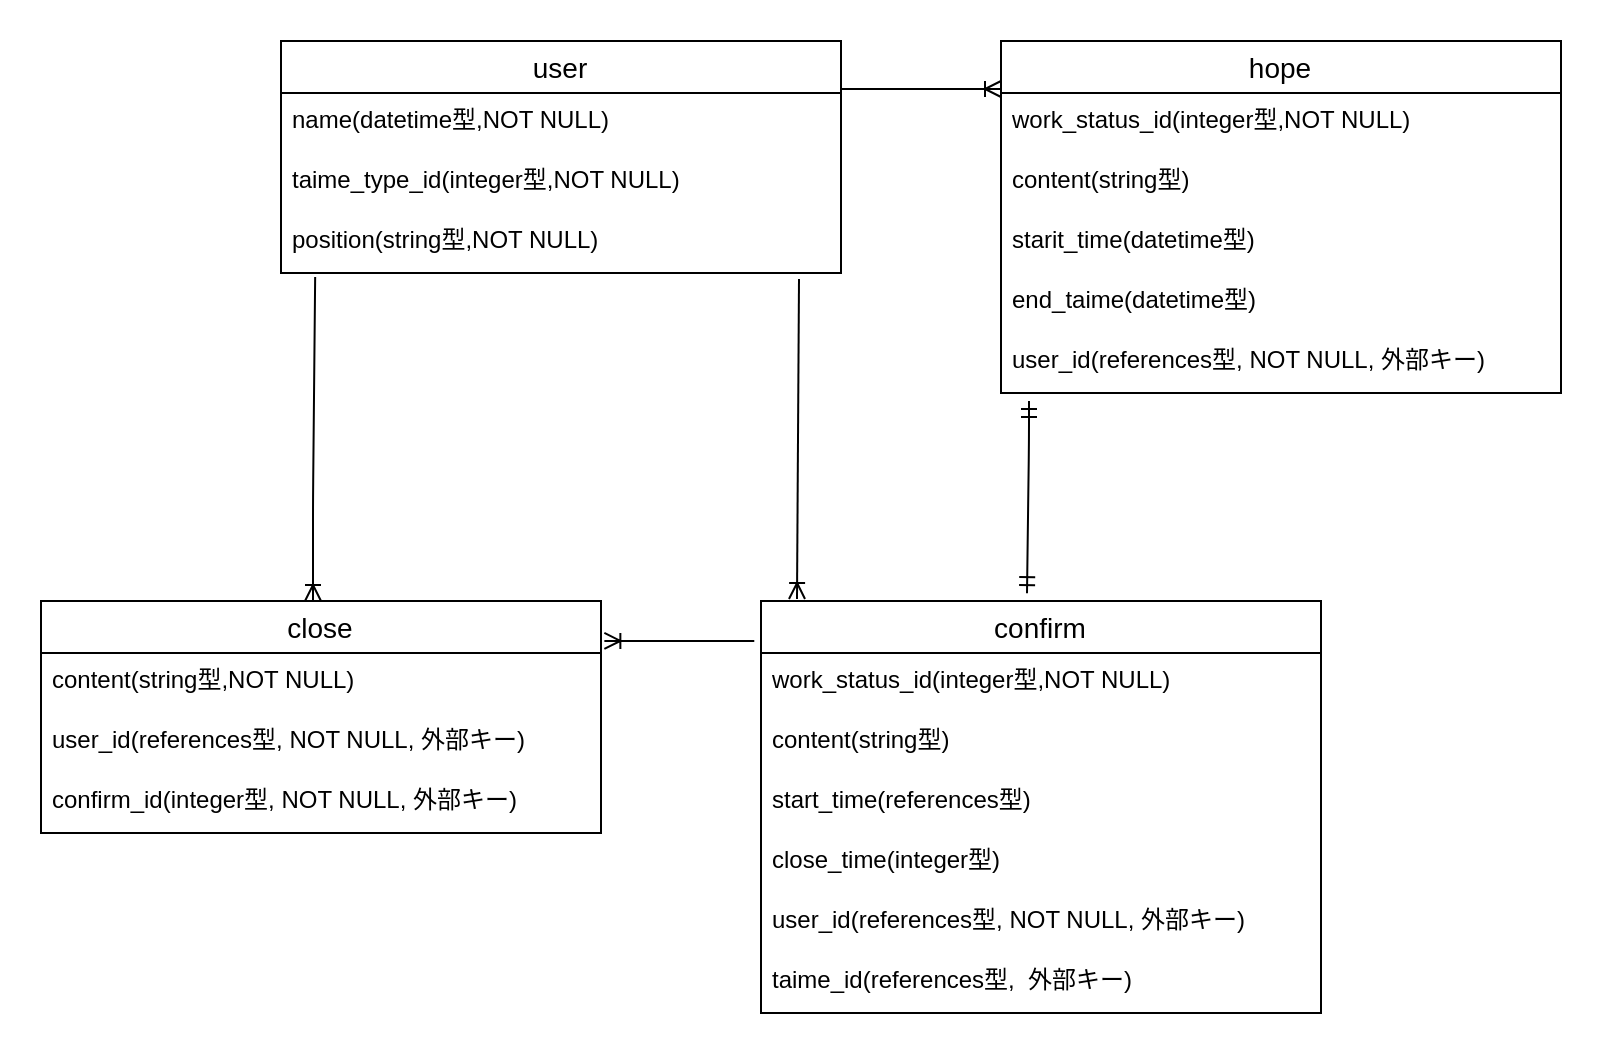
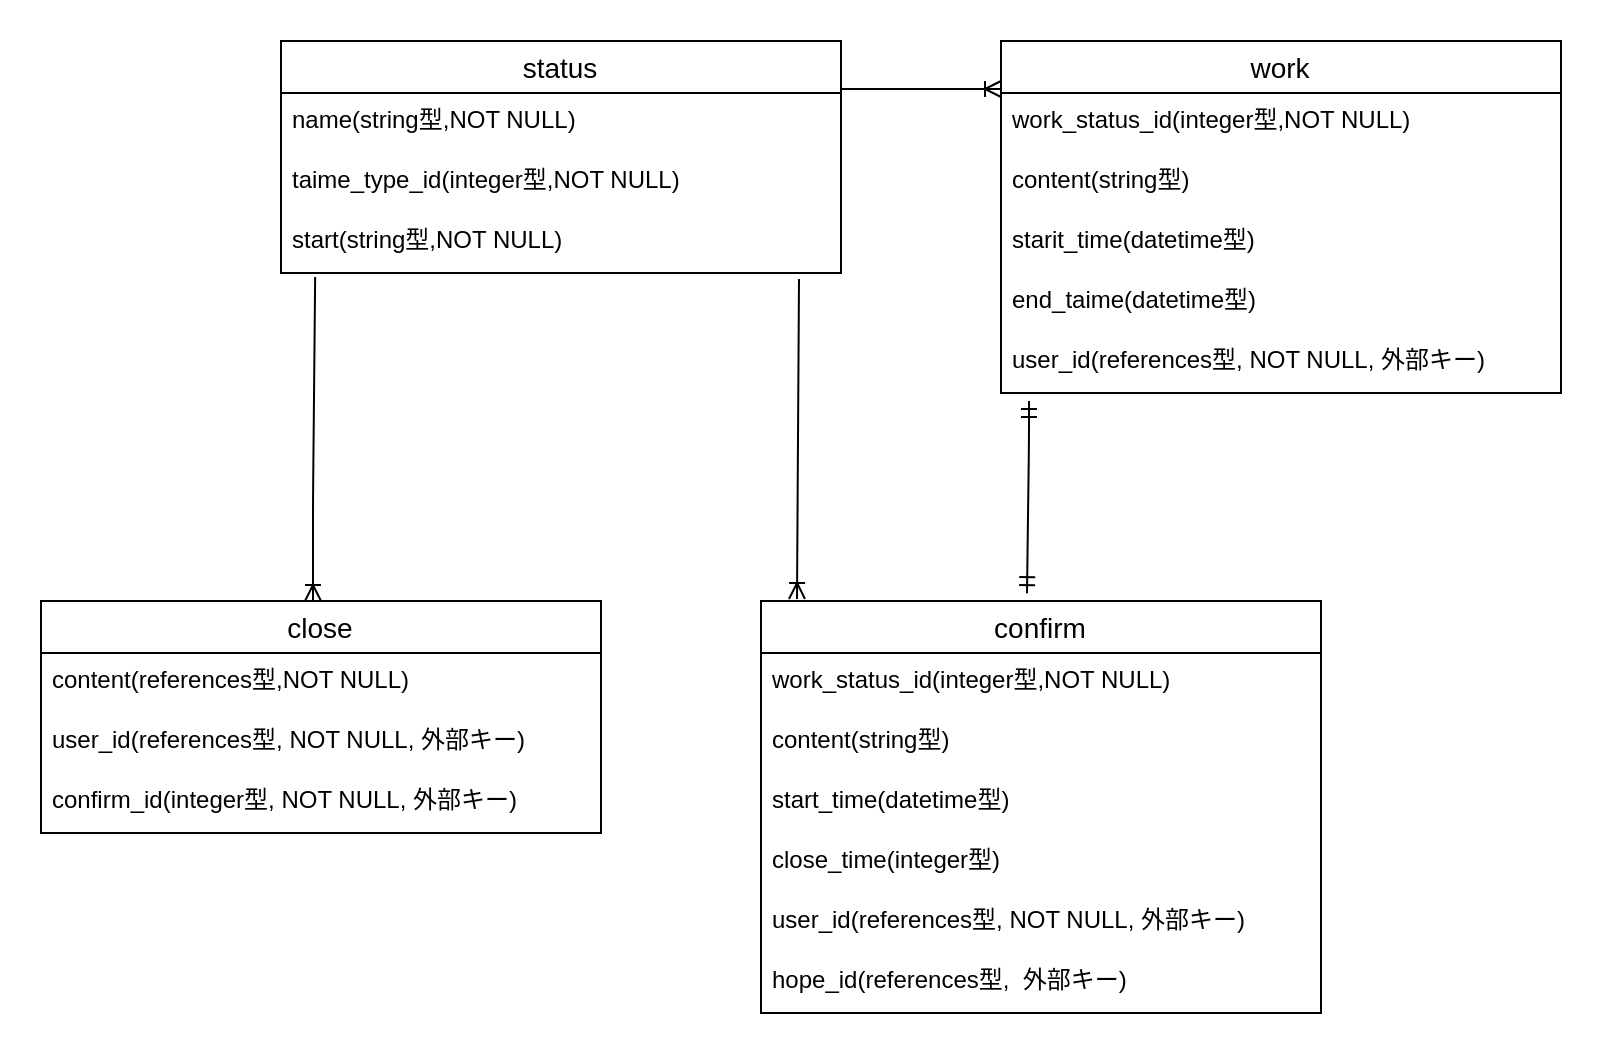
(560, 69) -> (560, 69)
(1280, 69) -> (1280, 69)
(449, 120) -> (436, 120)
(456, 240) -> (442, 240)
(680, 641) -> none
(216, 680) -> (246, 680)
(929, 800) -> (912, 800)
(974, 980) -> (970, 980)
